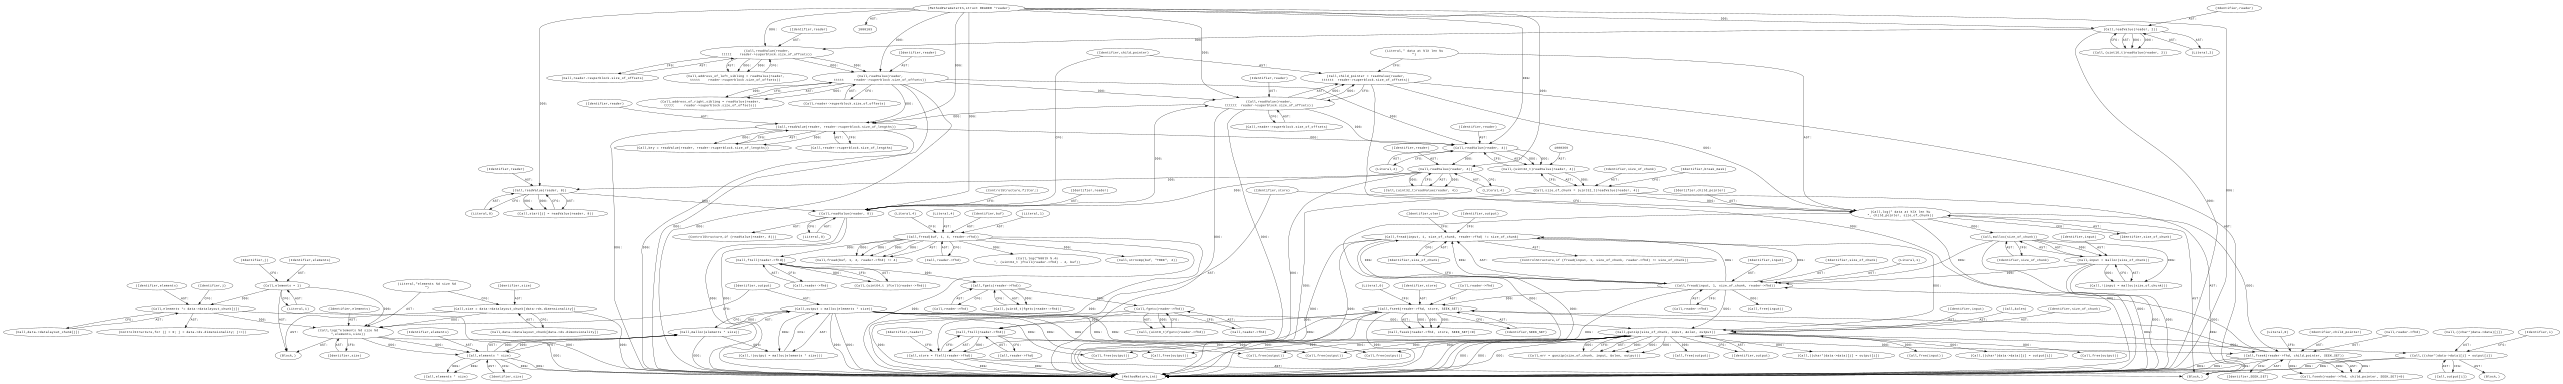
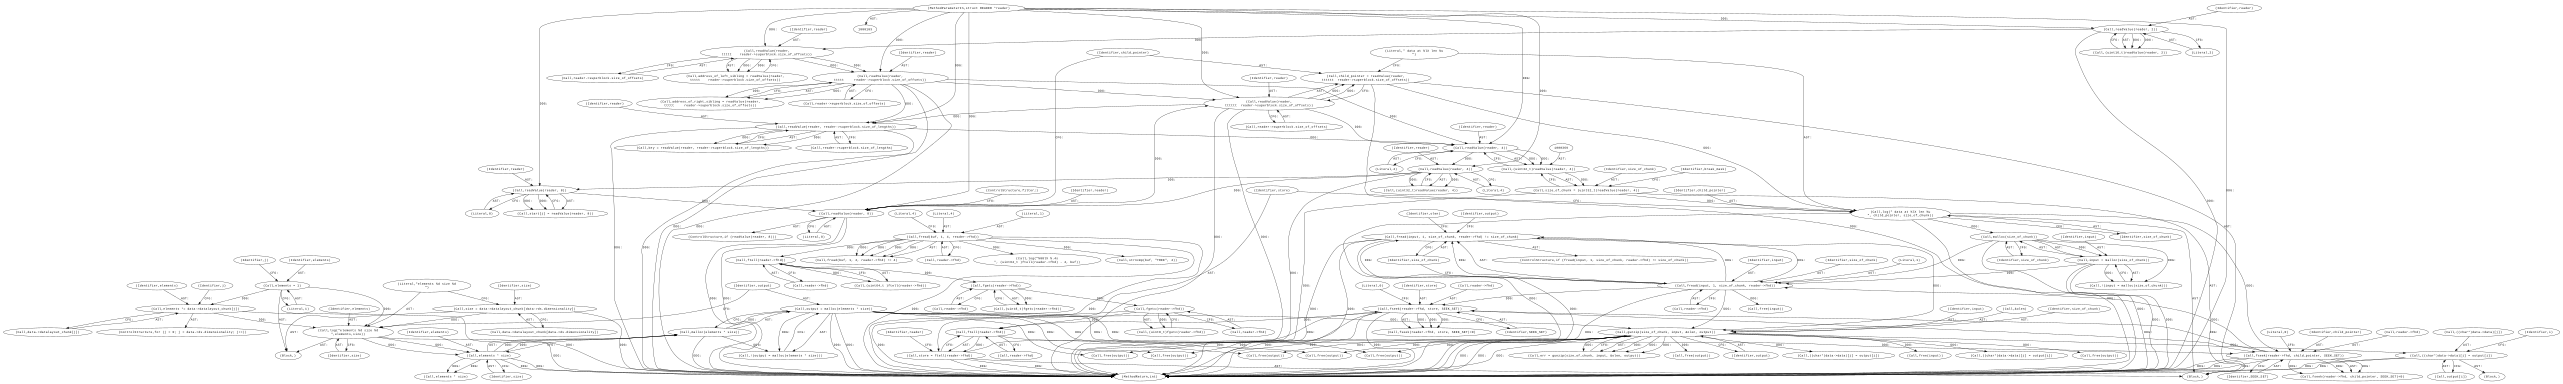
(2201, 40) -> (2201, 40)
(988, 214) -> none
